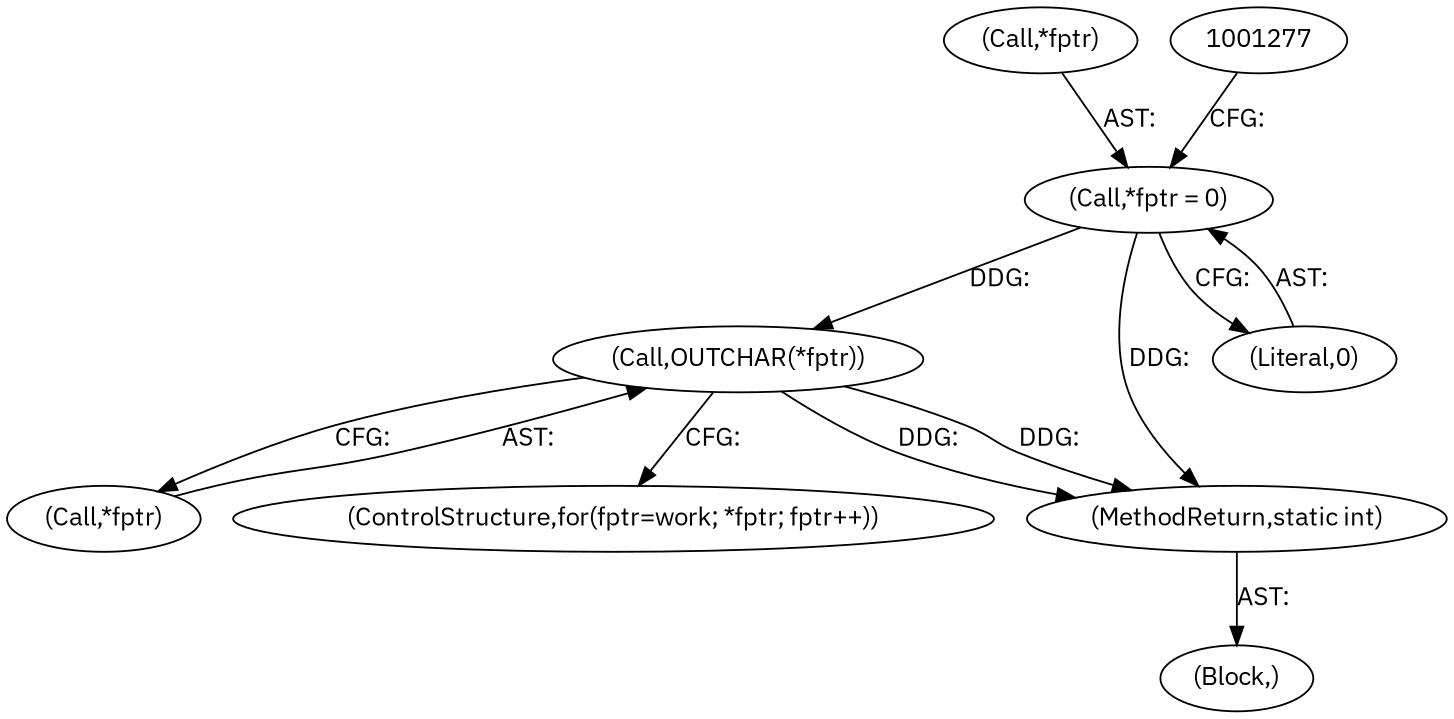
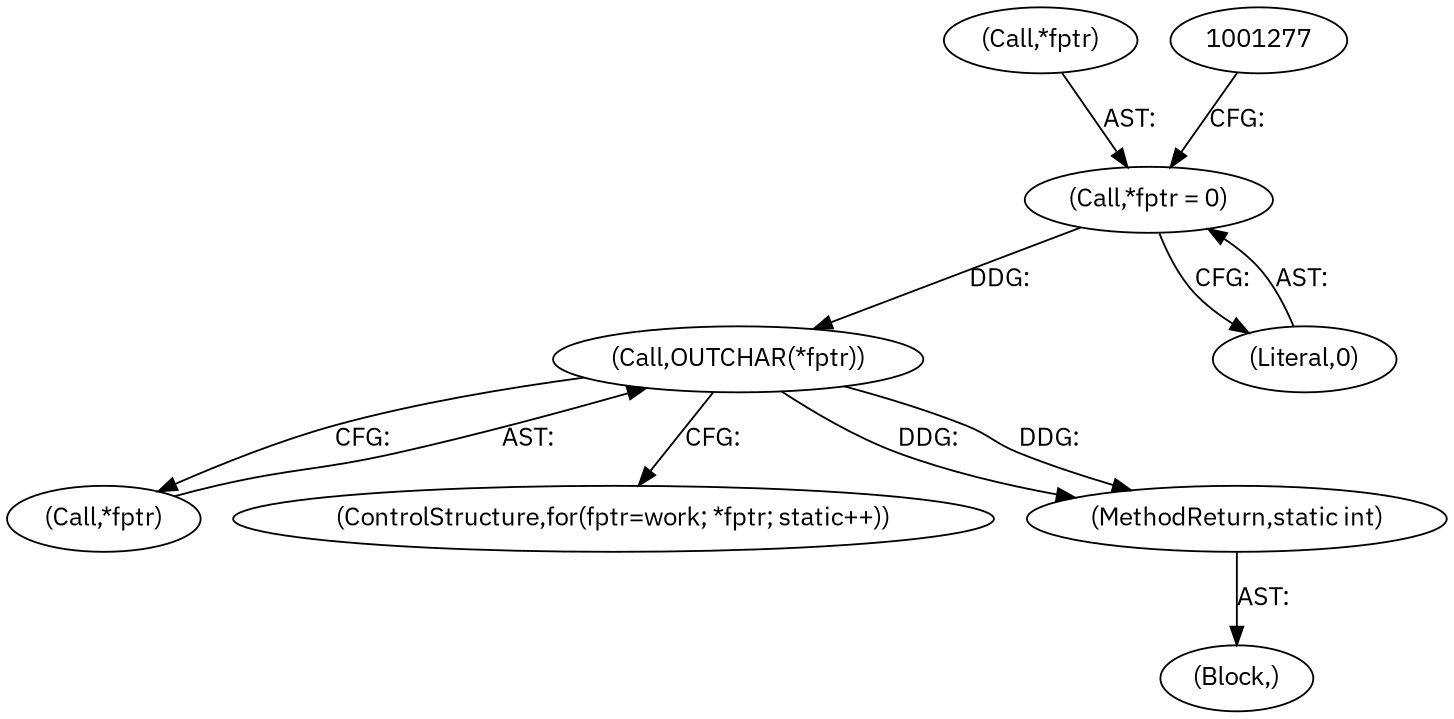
(1121, 362) -> none
(614, 519) -> (614, 519)
